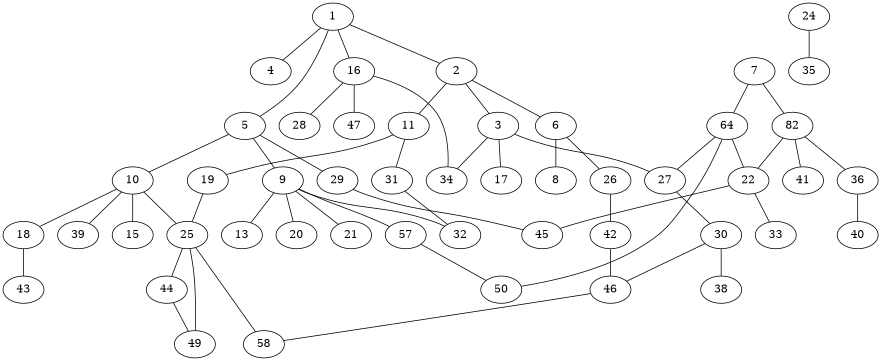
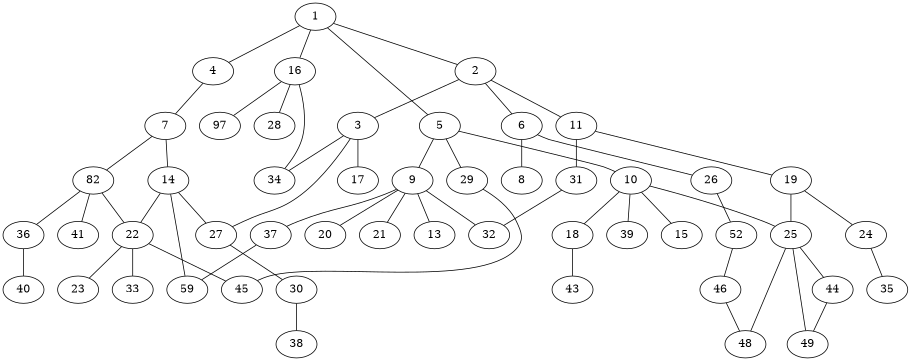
none -> (189, 99)
(354, 126) -> (220, 126)
(727, 126) -> (168, 180)
none -> (829, 208)
(406, 235) -> (271, 235)
(610, 235) -> (736, 235)
(666, 262) -> none
none -> (78, 290)
(501, 290) -> (187, 290)
(264, 344) -> (745, 344)
